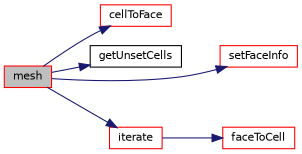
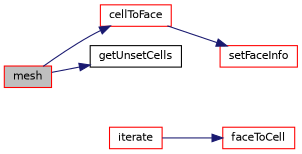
(135, 80) -> (192, 34)
(77, 105) -> none
